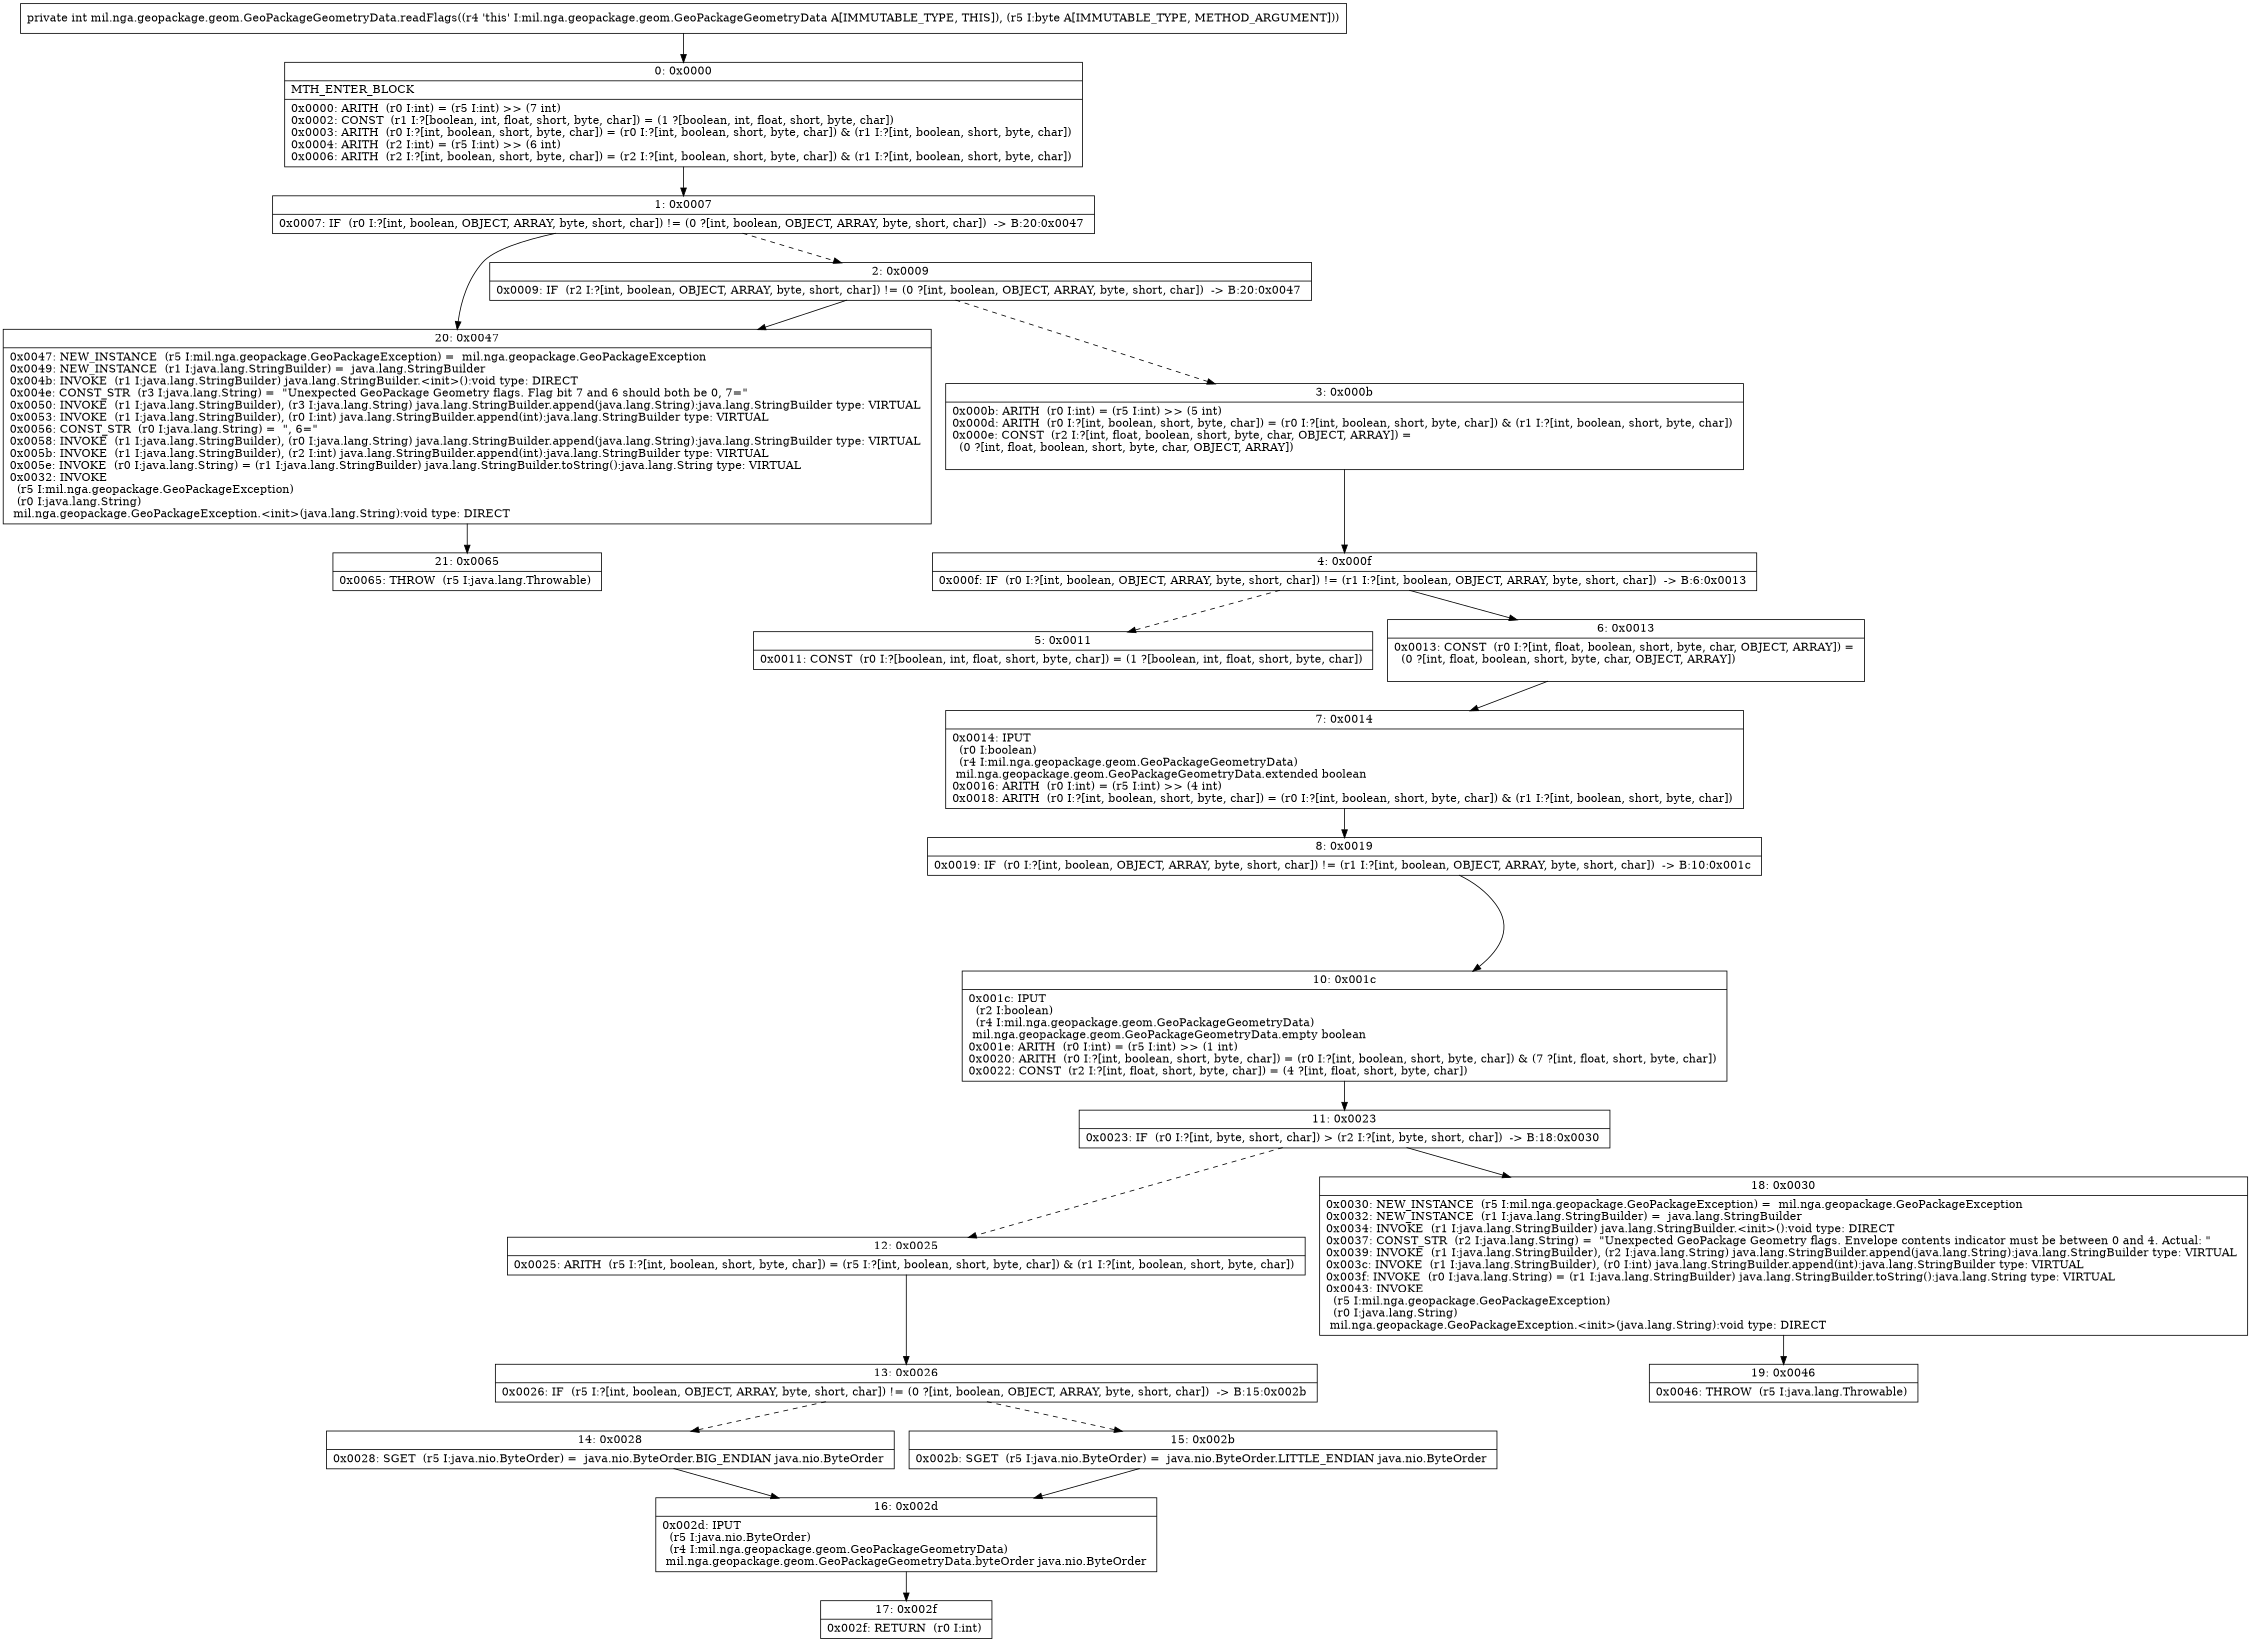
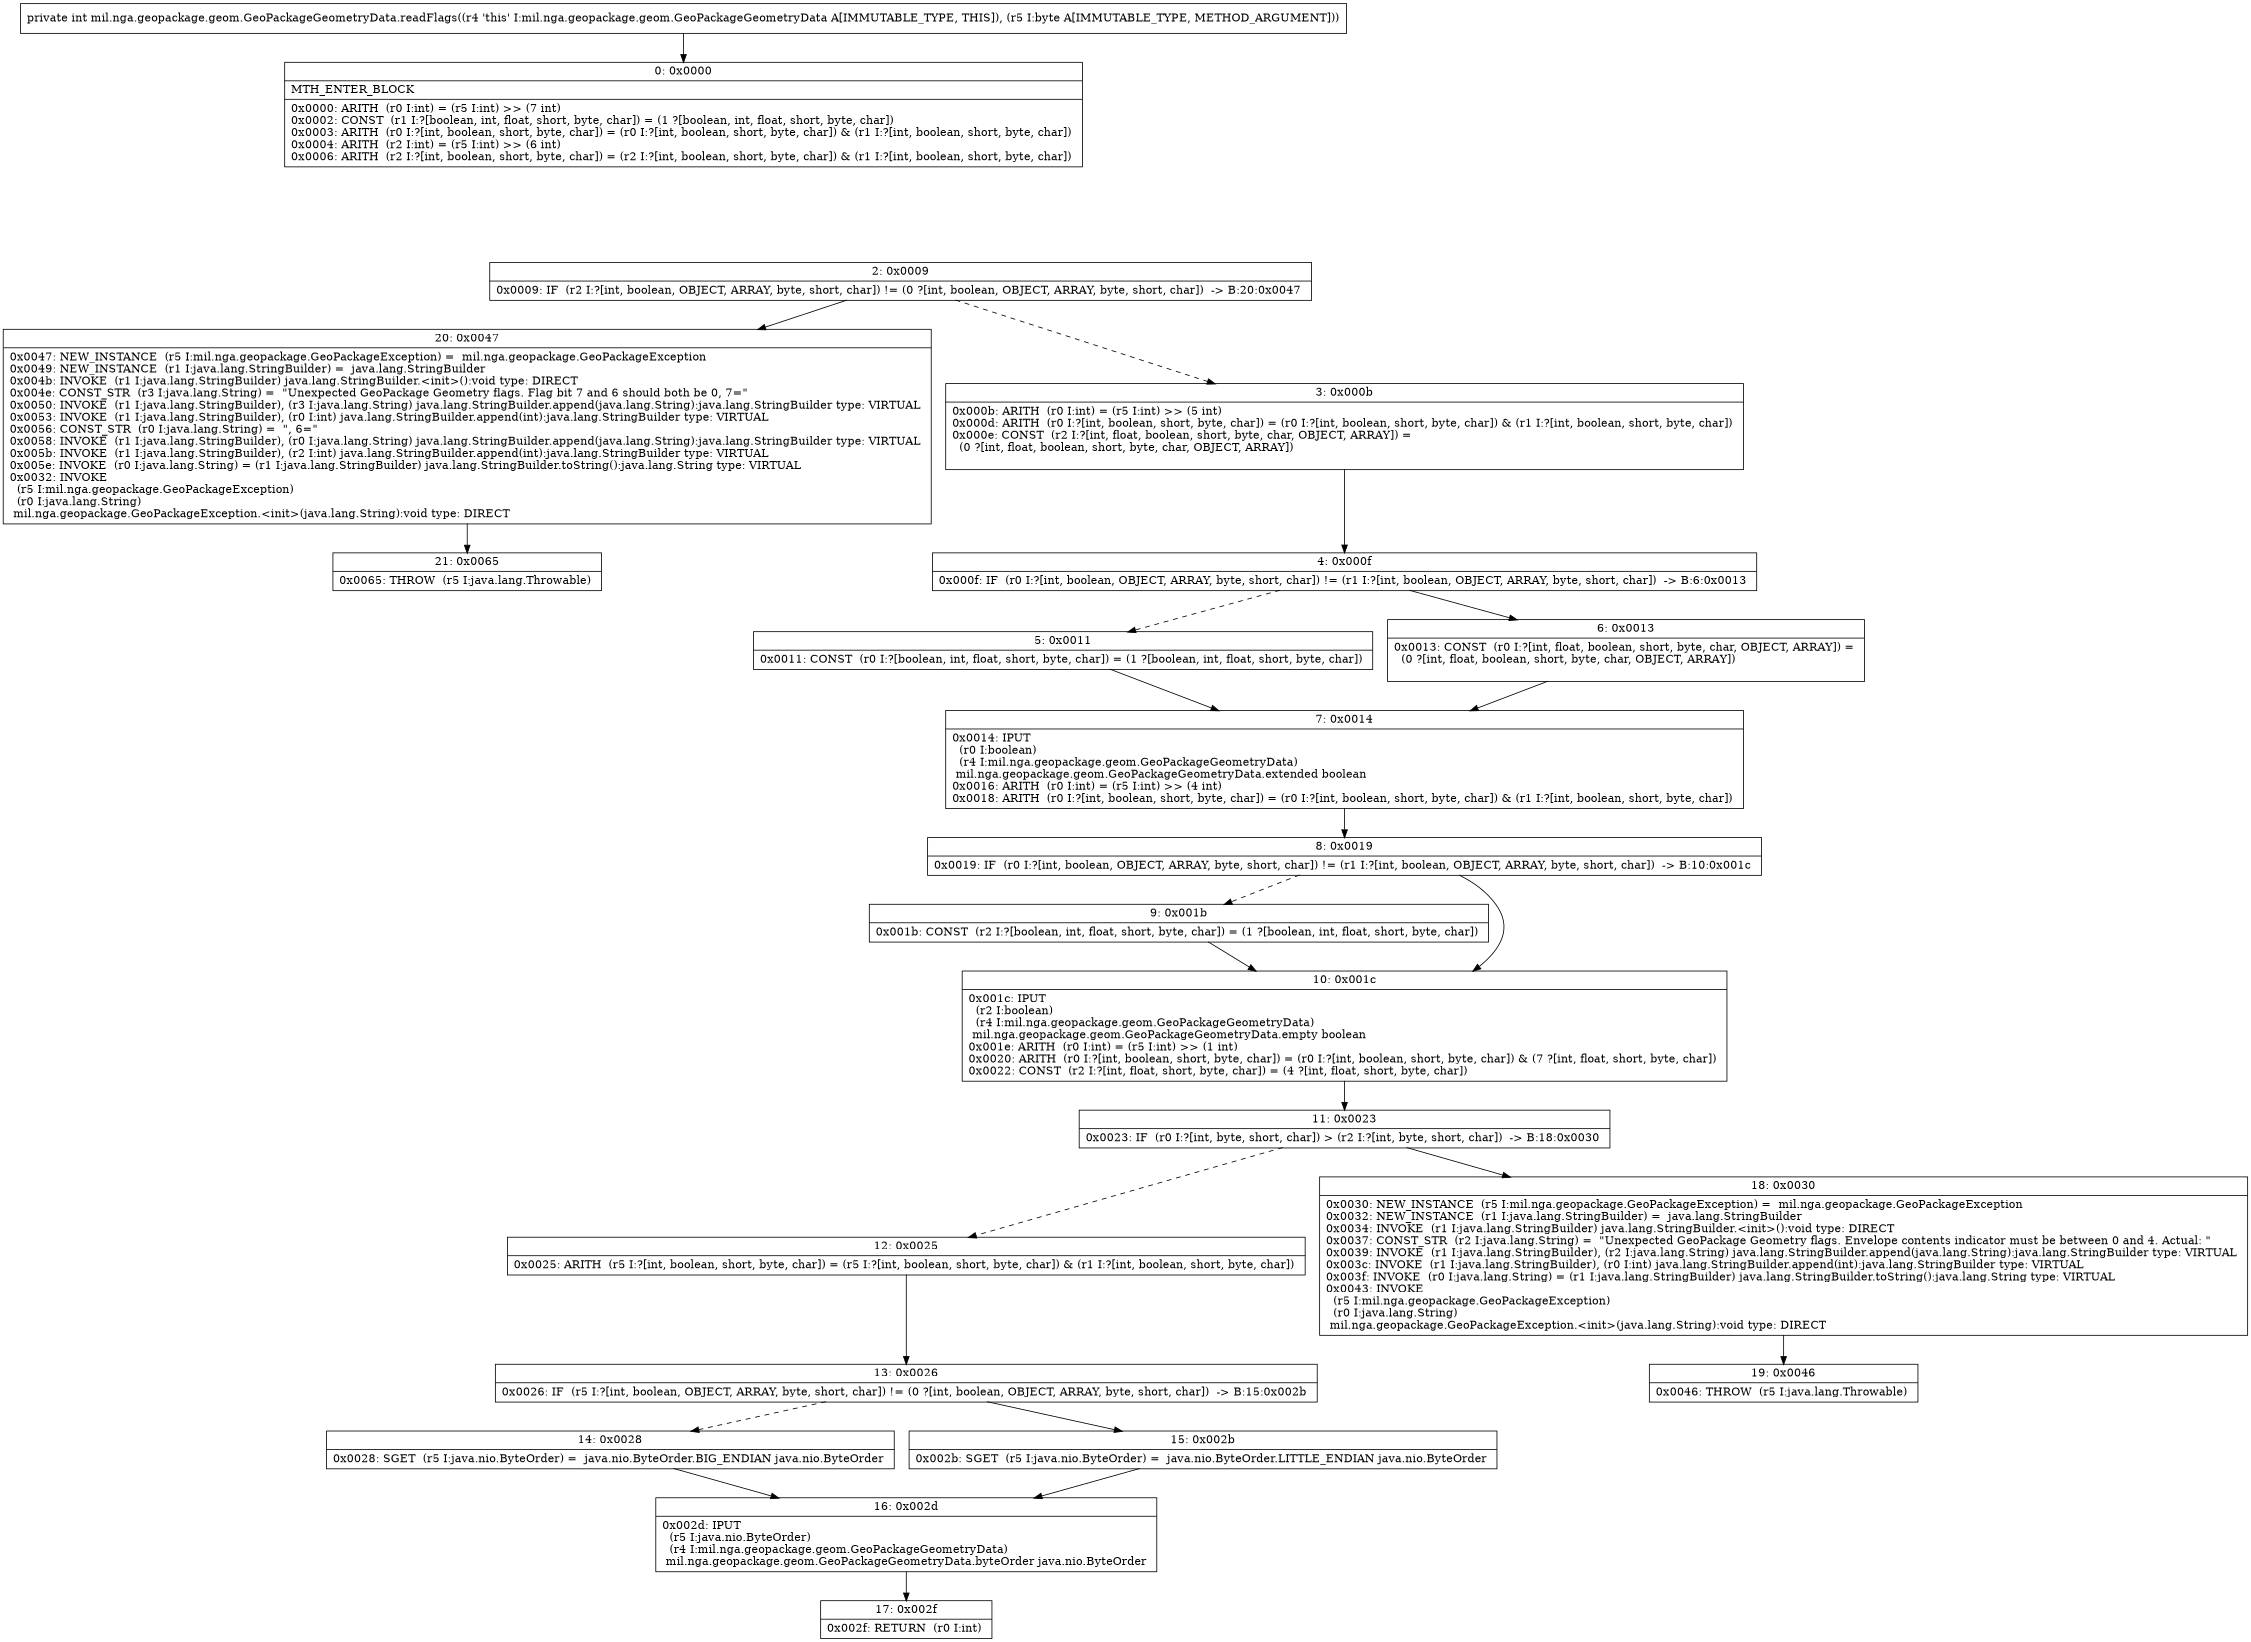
(684, 215) -> none
none -> (1161, 689)
none -> (1179, 923)
(1051, 1416) -> (1051, 1416)
